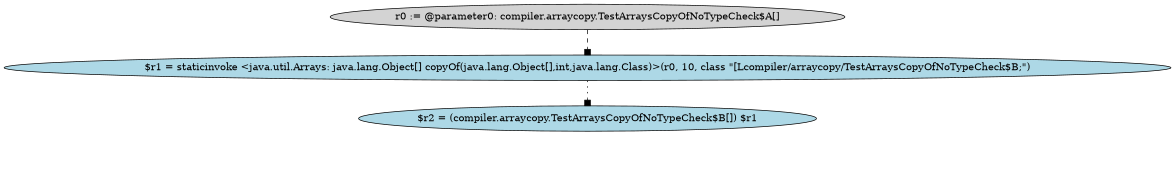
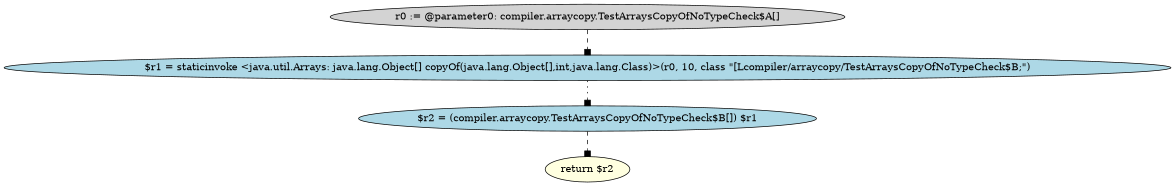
none -> (588, 169)
